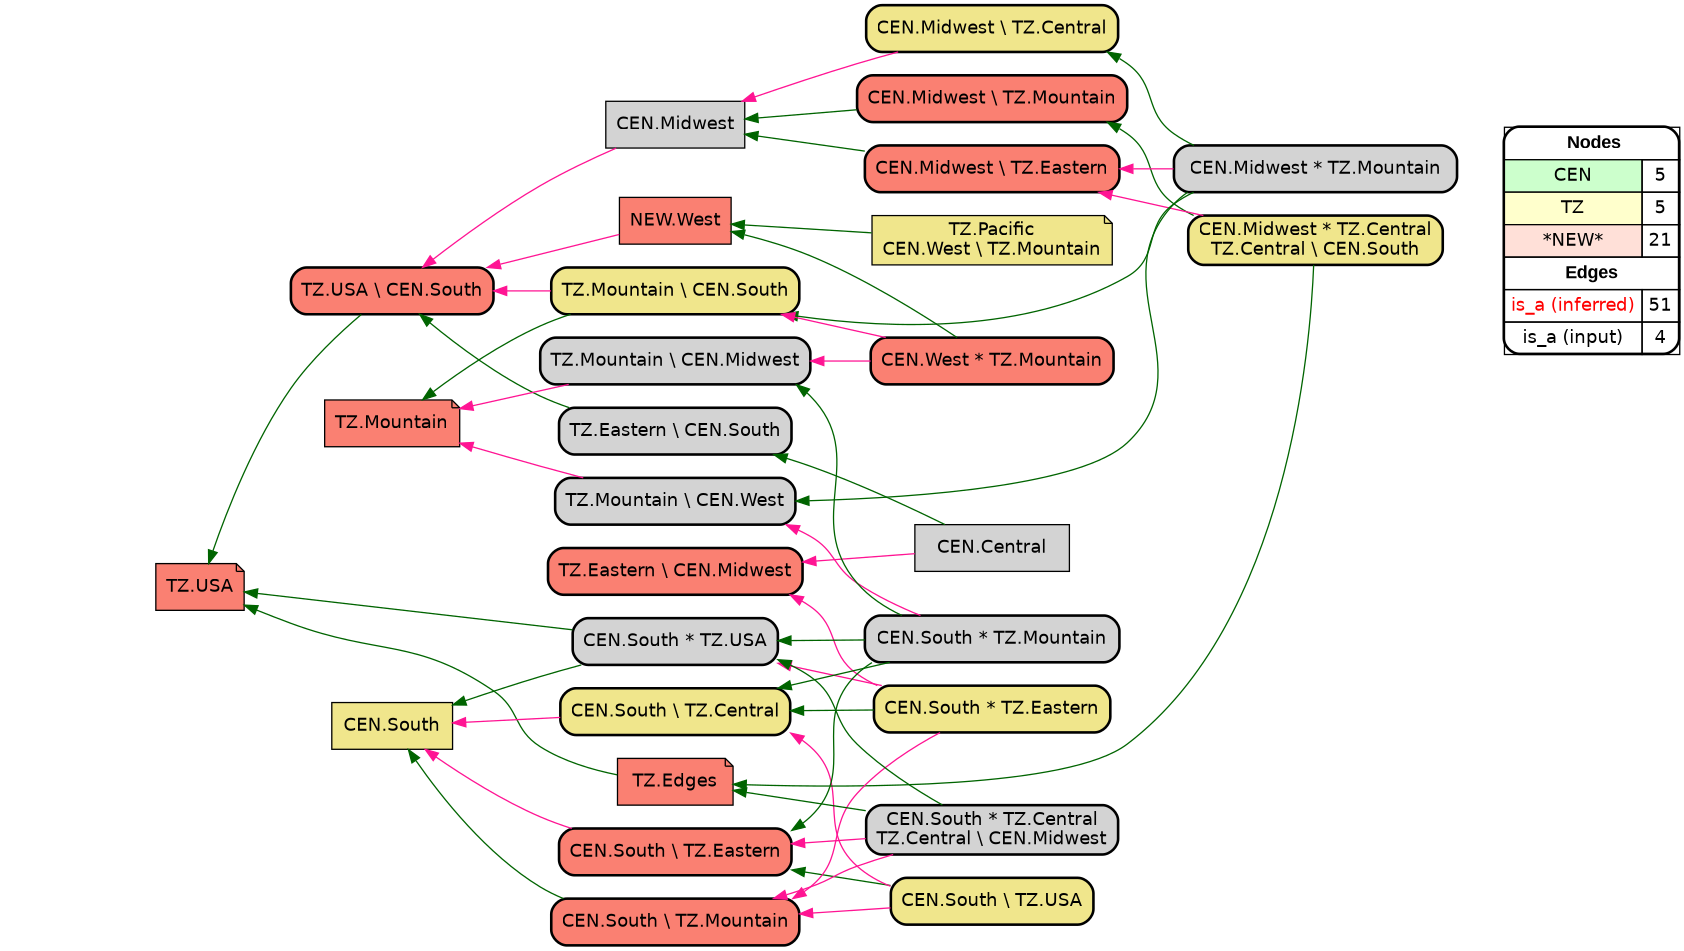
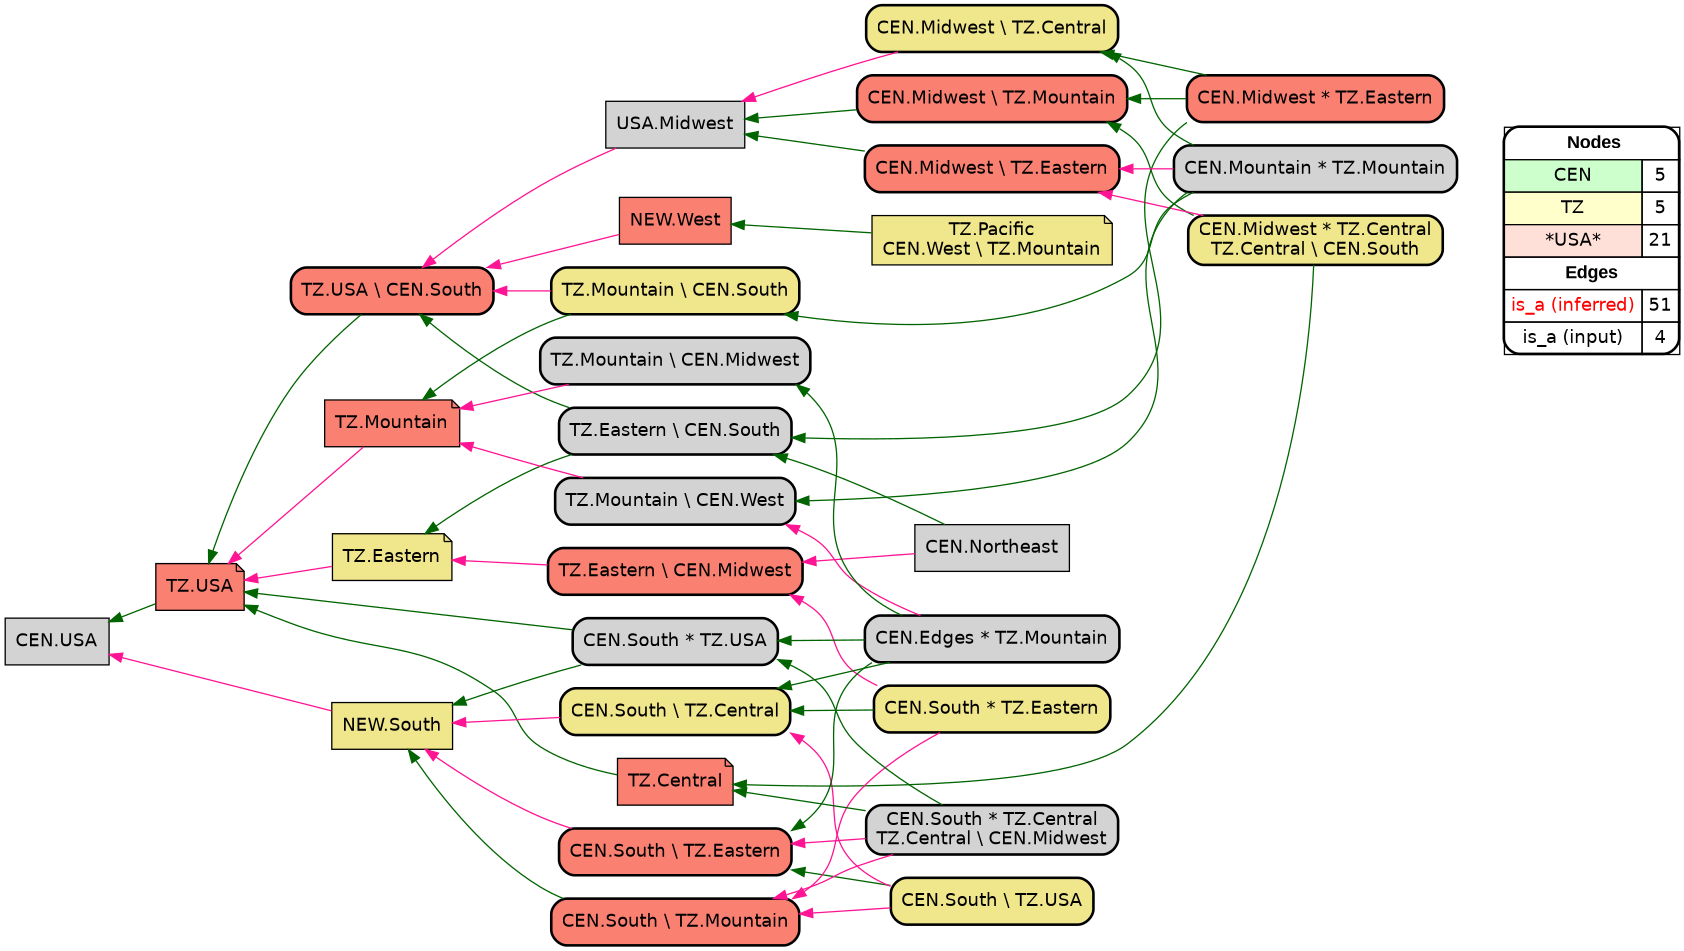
none -> (1315, 99)
(675, 125) -> (675, 125)
(1315, 169) -> (1315, 169)
(1573, 240) -> (1573, 240)
(992, 361) -> none
none -> (301, 501)
(992, 548) -> (992, 548)
none -> (392, 557)
(992, 639) -> (992, 639)
none -> (57, 642)
(836, 676) -> none
(392, 726) -> (392, 726)
(675, 782) -> (675, 782)
